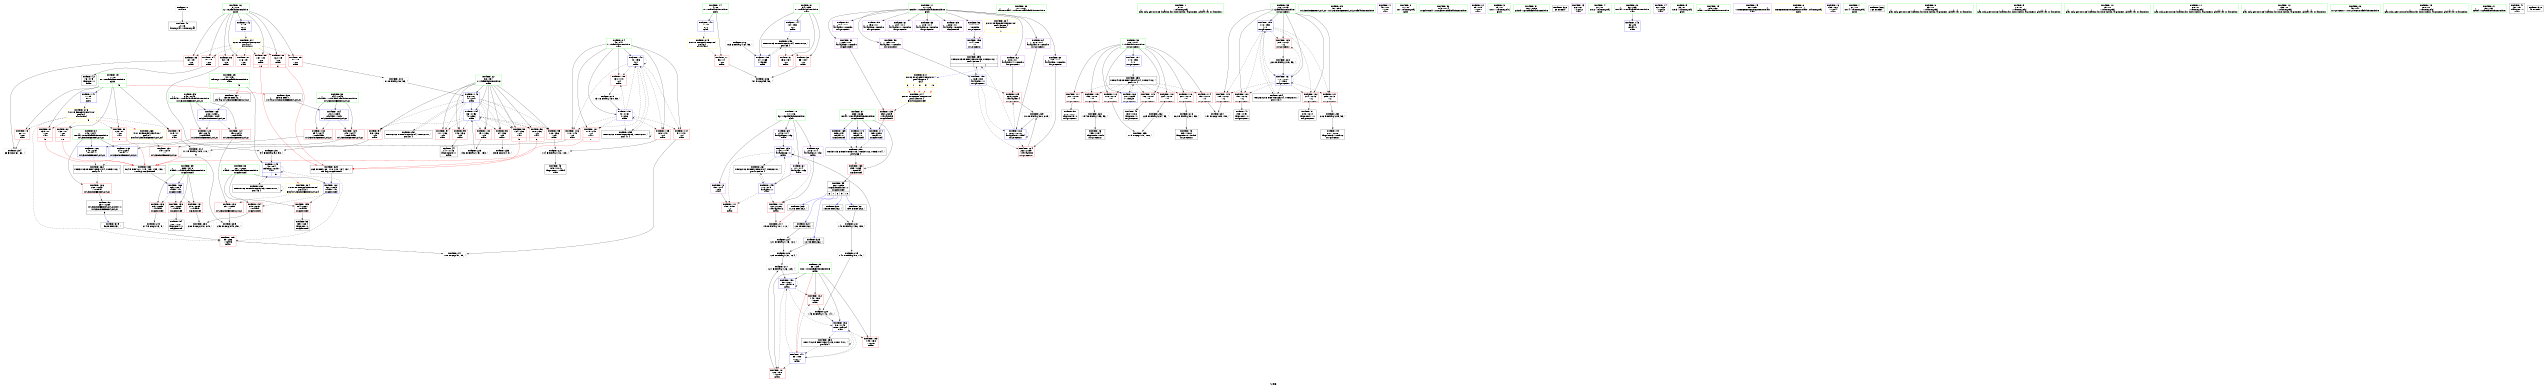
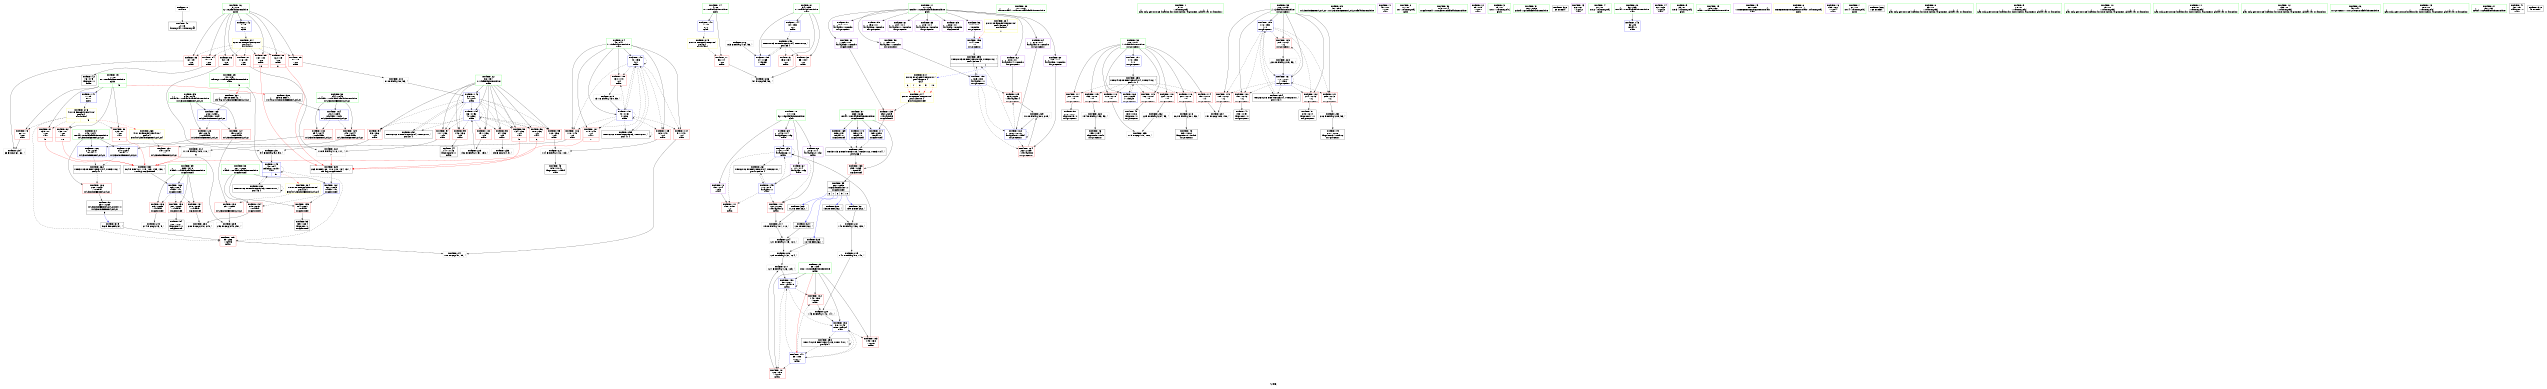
none -> (629, 87)
none -> (442, 124)
(174, 134) -> none
none -> (331, 152)
(788, 216) -> (788, 216)
(112, 226) -> (112, 226)
none -> (779, 232)
